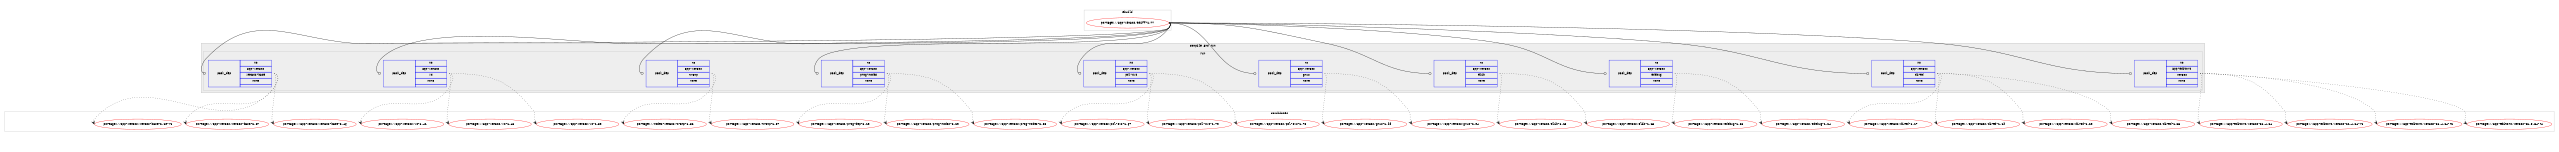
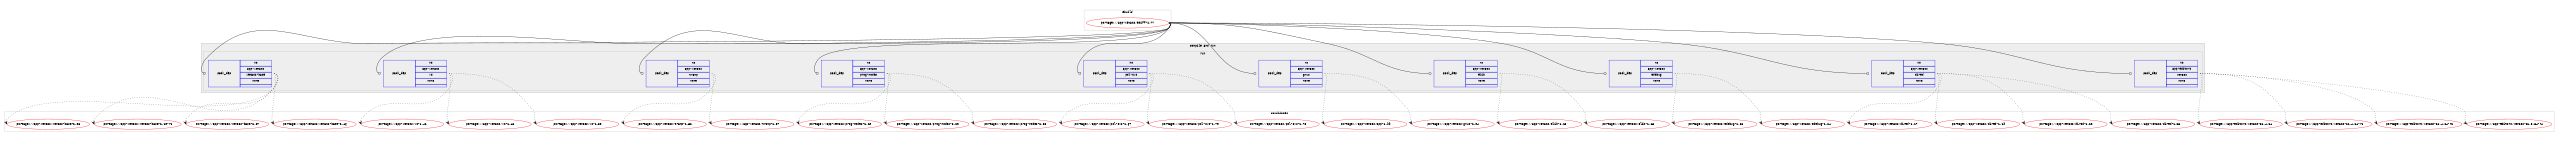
none -> (48, 124)
(665, 124) -> (665, 124)
(840, 124) -> (840, 124)
(1366, 124) -> (1366, 124)
